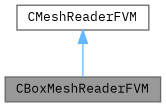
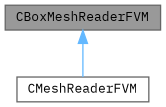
(83, 60) -> (83, 60)
